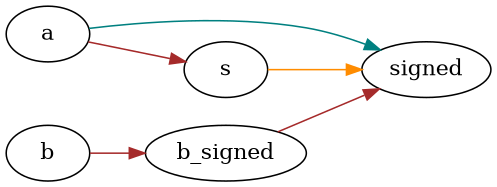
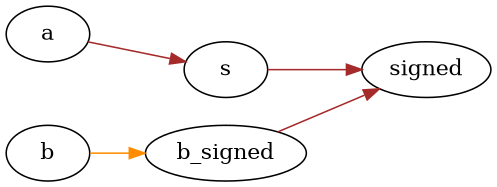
(228, 21) -> none
(307, 70) -> (307, 70)
(110, 153) -> (110, 153)
